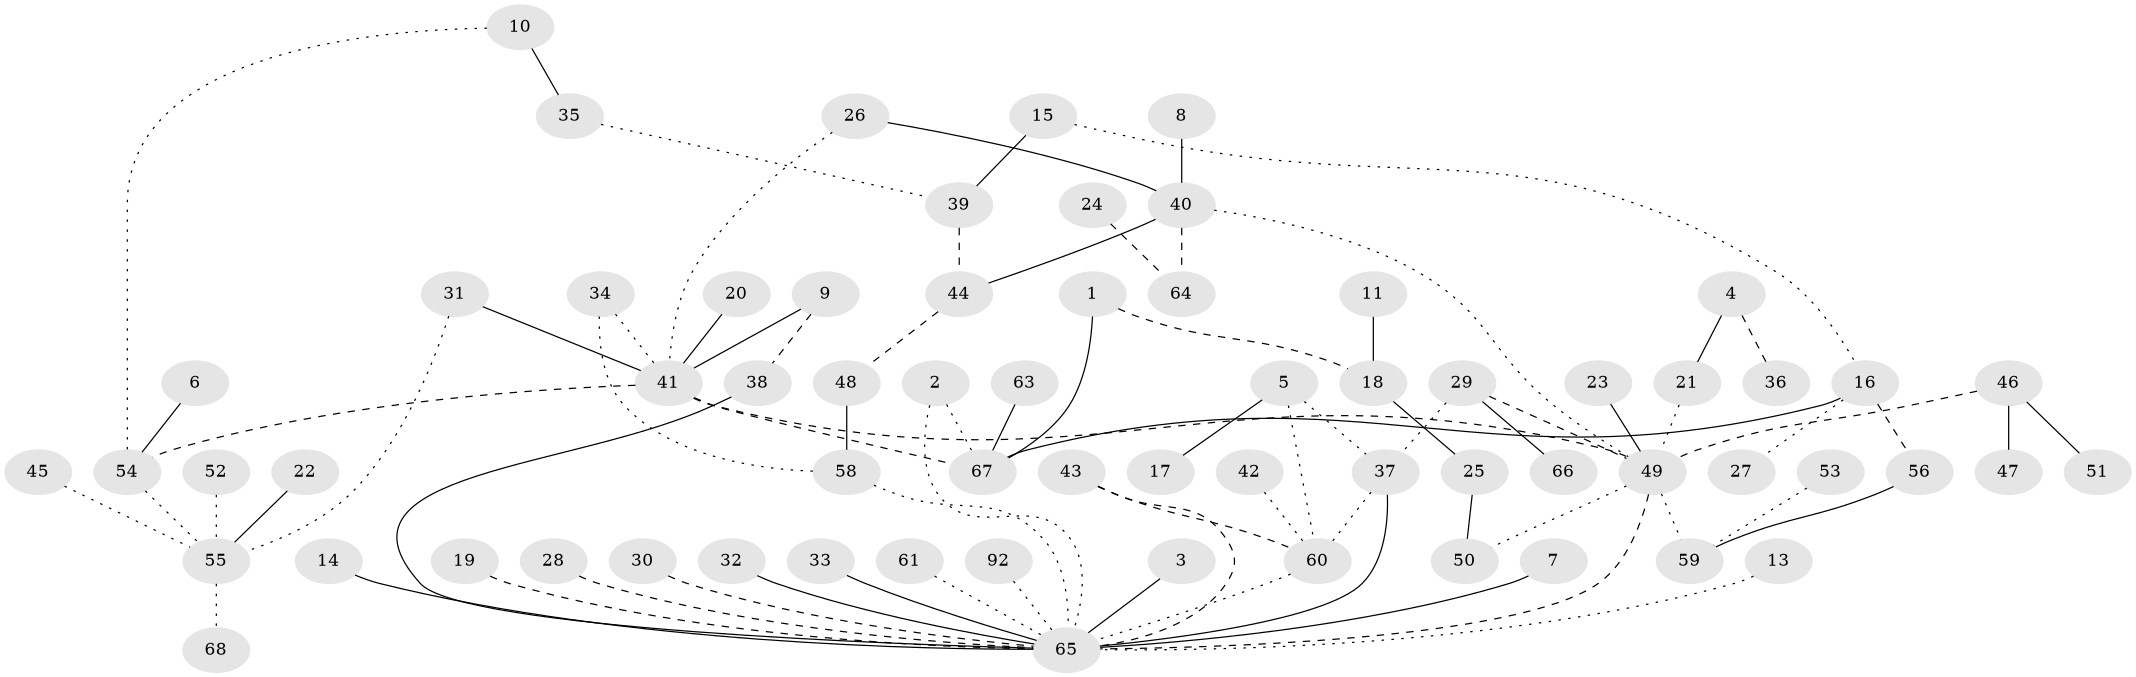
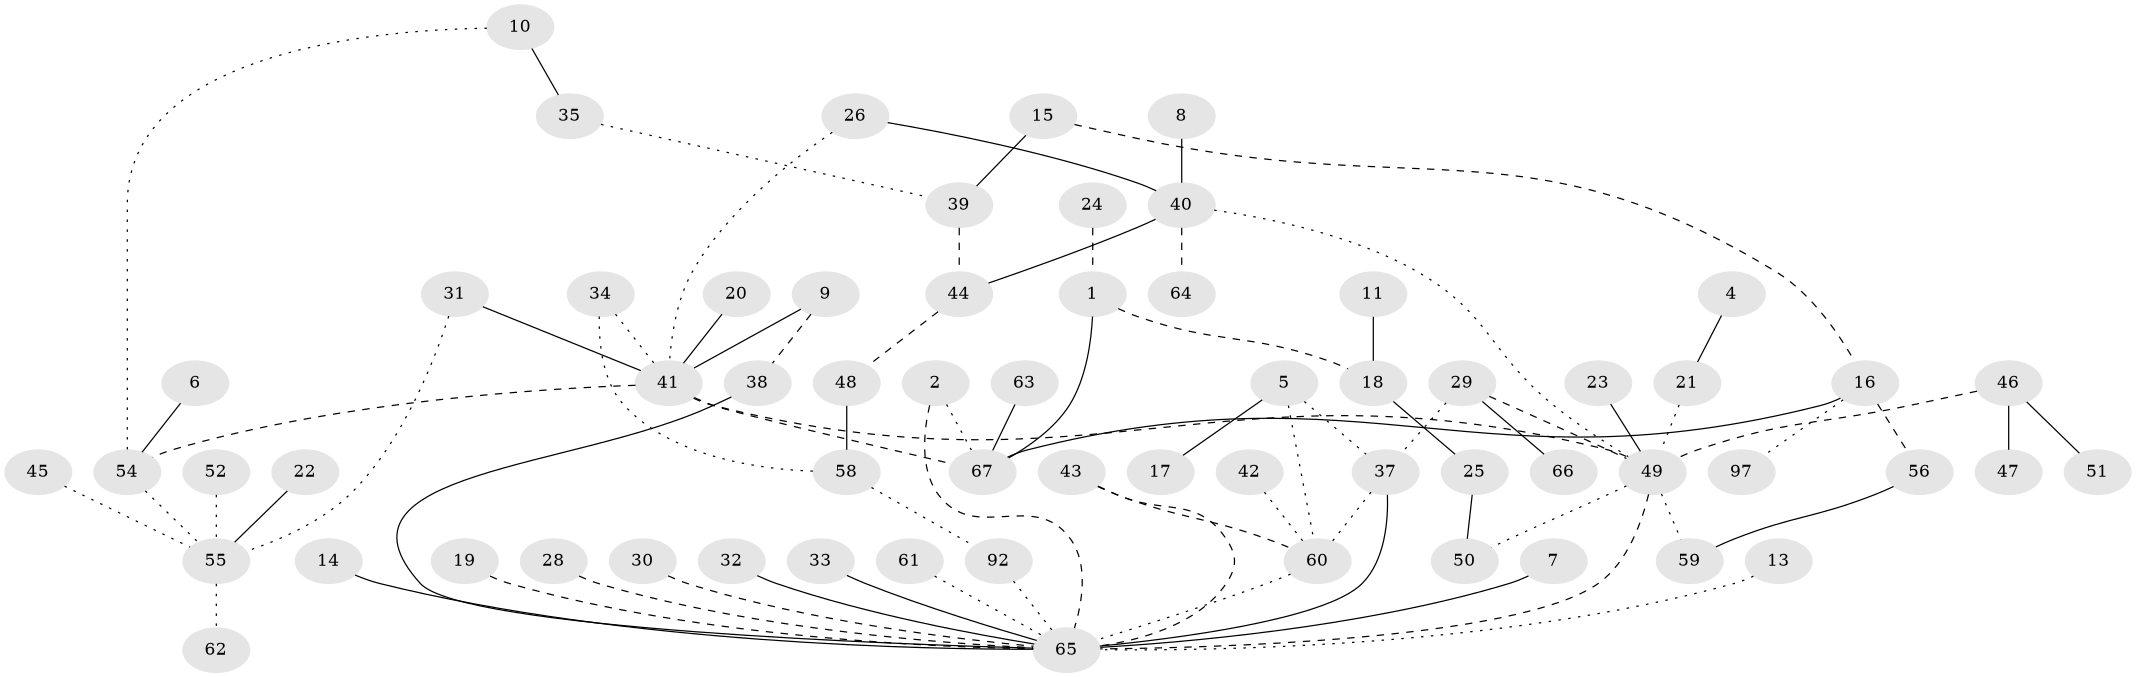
(1493, 174) -> (1493, 174)
(1137, 250) -> (1093, 254)
(1776, 383) -> none
(1742, 472) -> (1742, 472)
(1831, 472) -> none
(995, 509) -> (923, 517)
(988, 517) -> (1005, 517)
(1182, 561) -> none
(216, 650) -> (216, 650)
